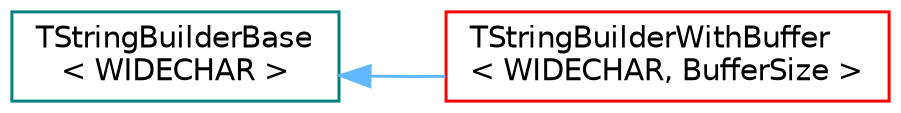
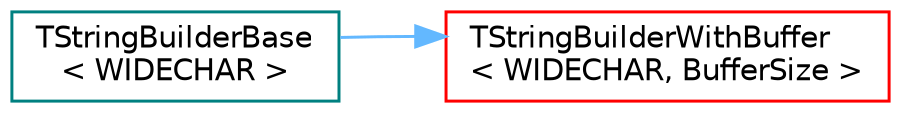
(408, 77) -> (378, 37)
